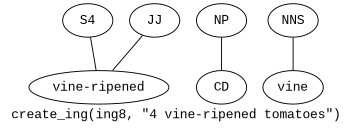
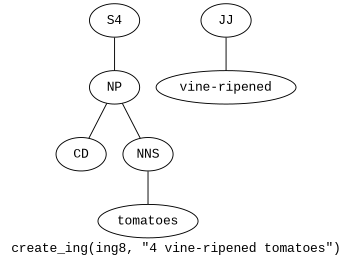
(93, 54) -> (115, 54)
(293, 87) -> (148, 221)
none -> (131, 121)
